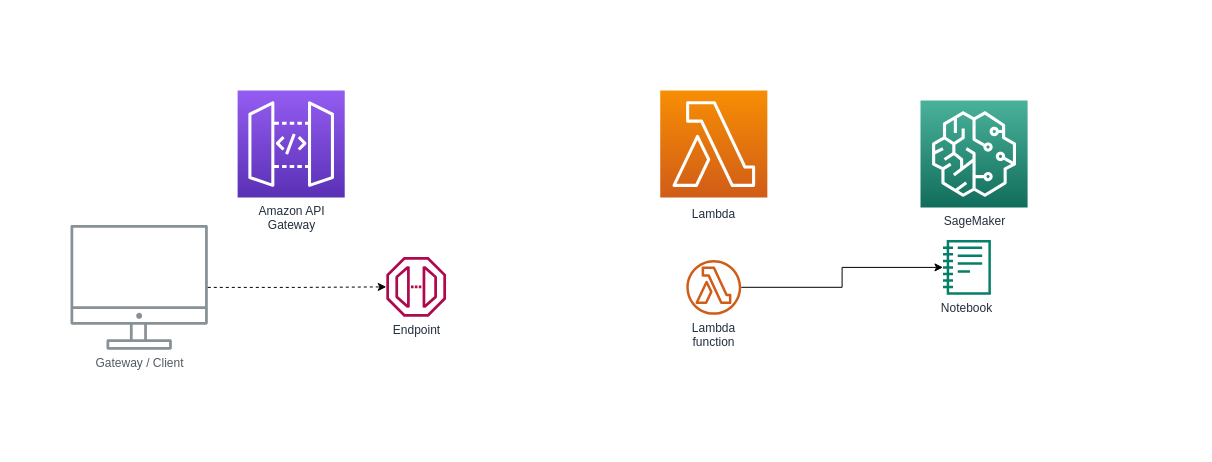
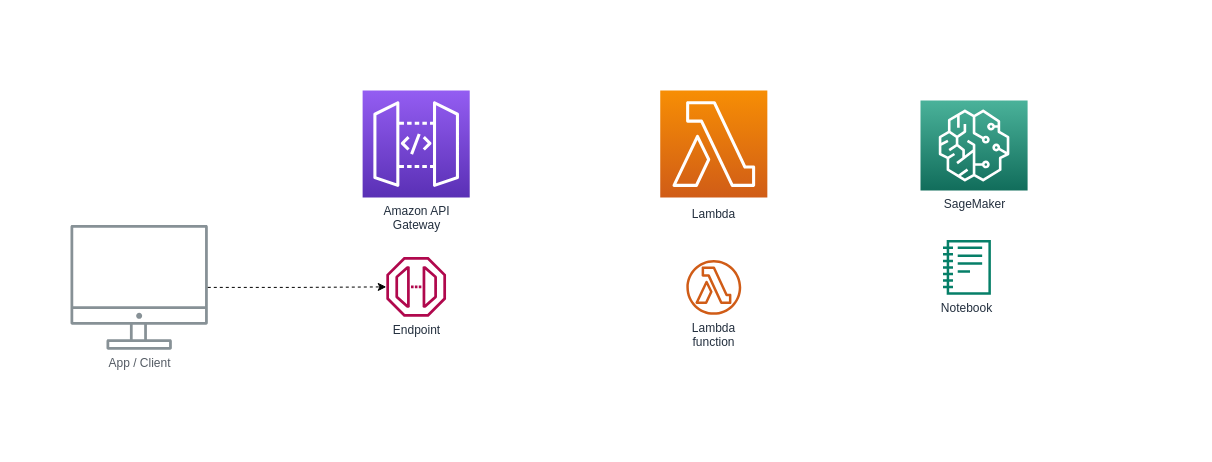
(291, 144) -> (416, 144)
(974, 154) -> (974, 146)
(842, 281) -> none
(140, 364) -> (140, 364)
